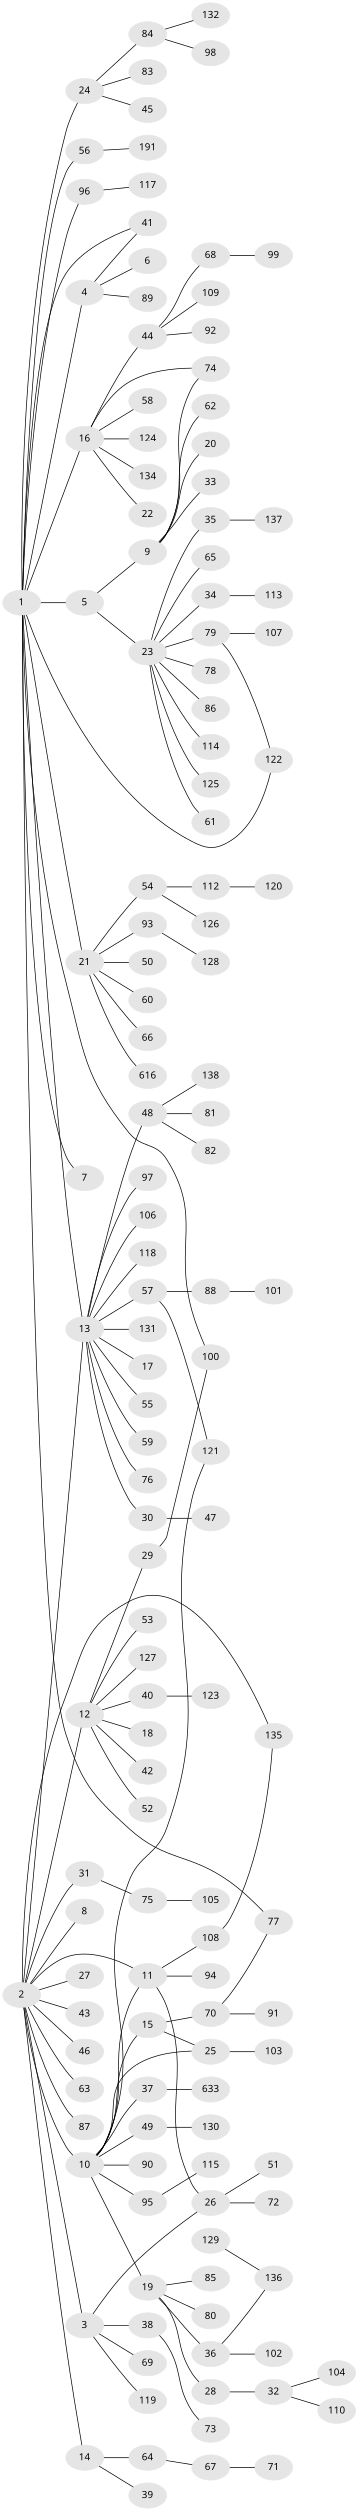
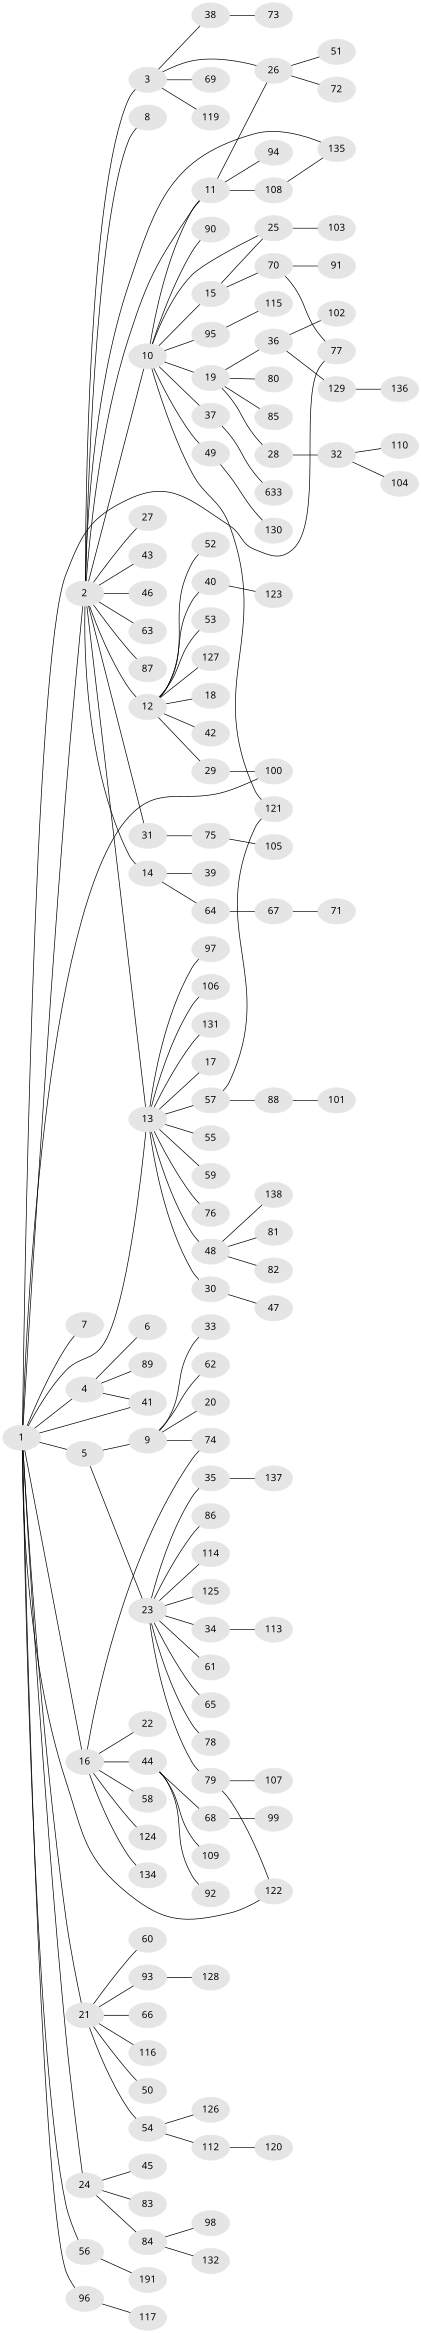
none -> (49, 1015)
(148, 1076) -> (148, 2053)
(148, 1254) -> none
(244, 2317) -> (305, 365)
